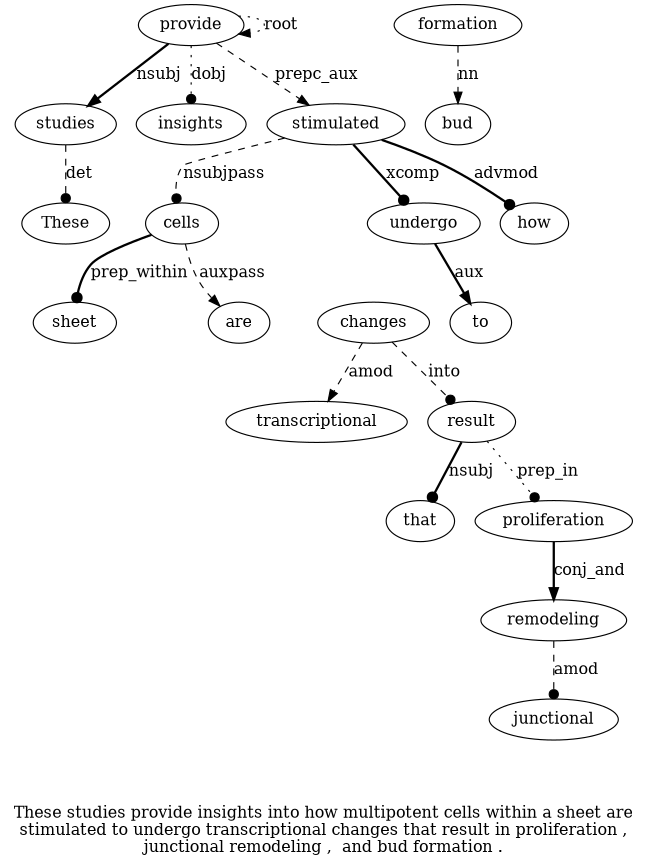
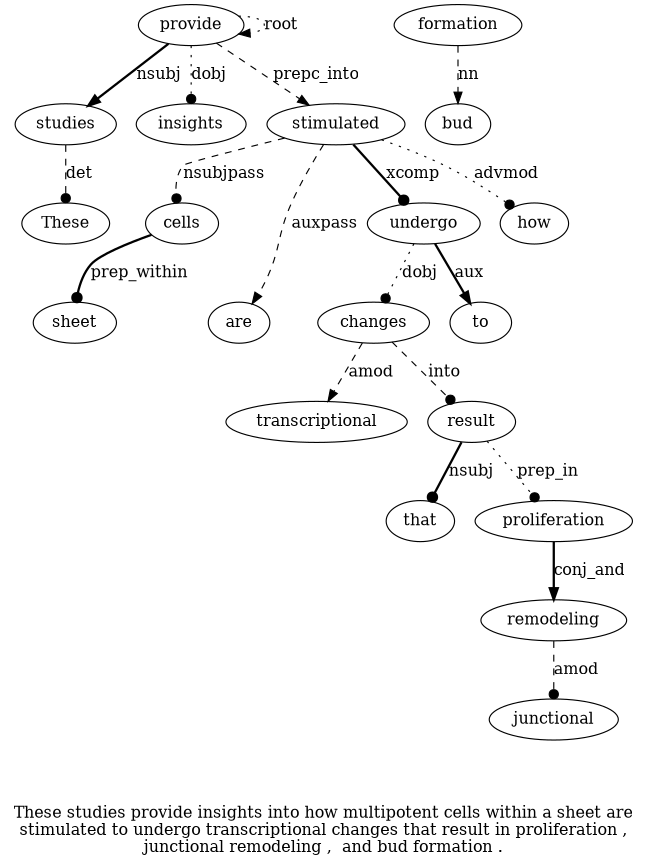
(317, 75) -> (317, 75)
(446, 166) -> (446, 166)
none -> (401, 269)
(195, 273) -> (286, 217)
